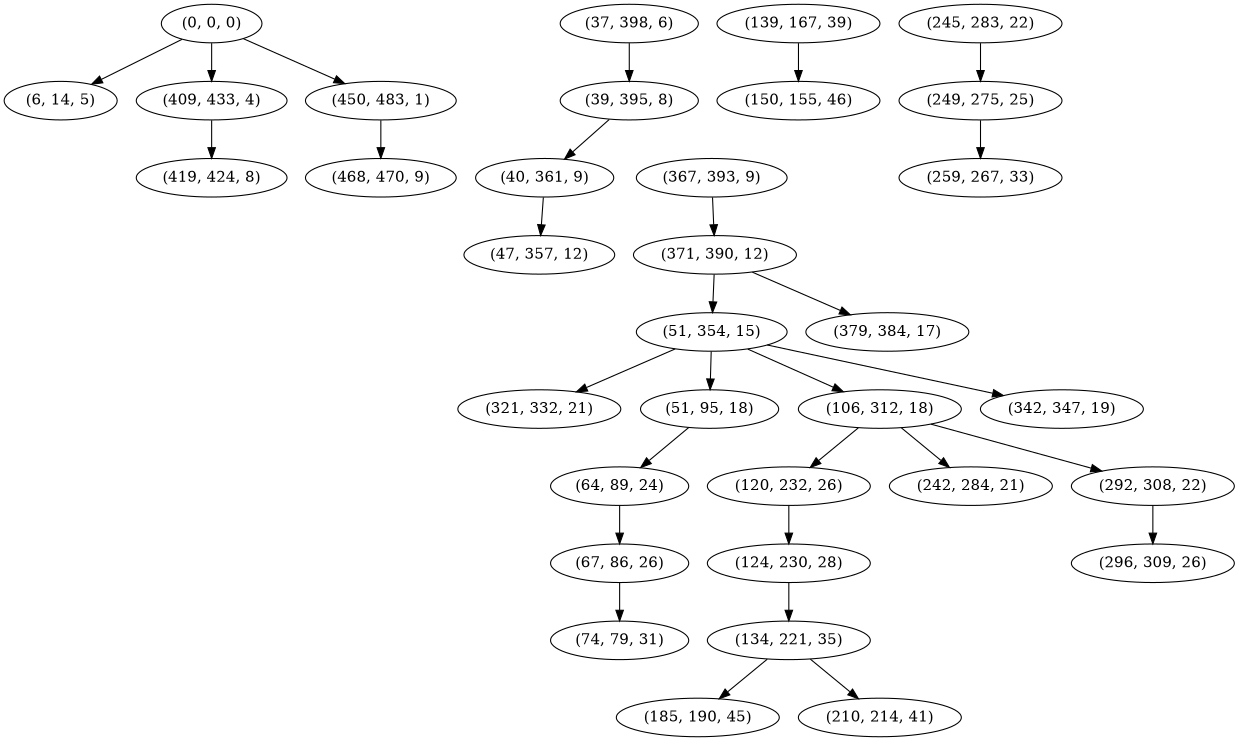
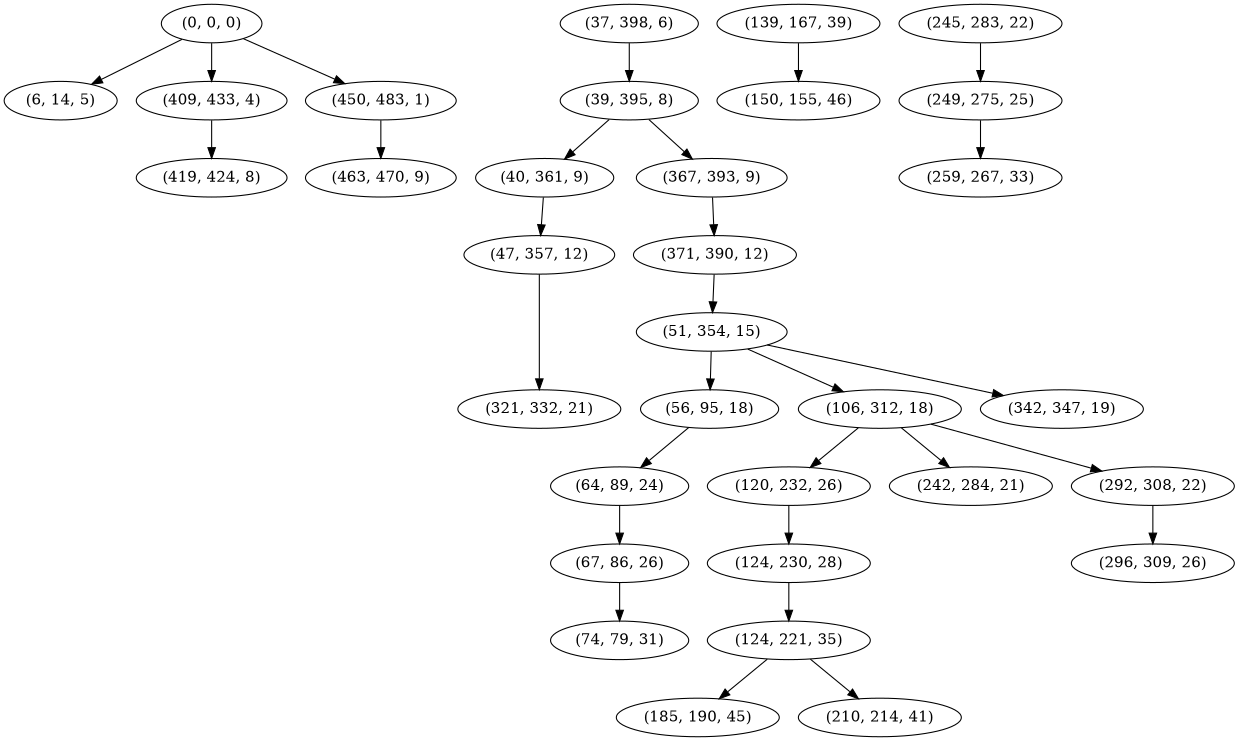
none -> (667, 136)
(381, 178) -> (381, 178)
(887, 332) -> none
(631, 368) -> (539, 326)
(710, 409) -> (710, 409)
(789, 640) -> (789, 640)
